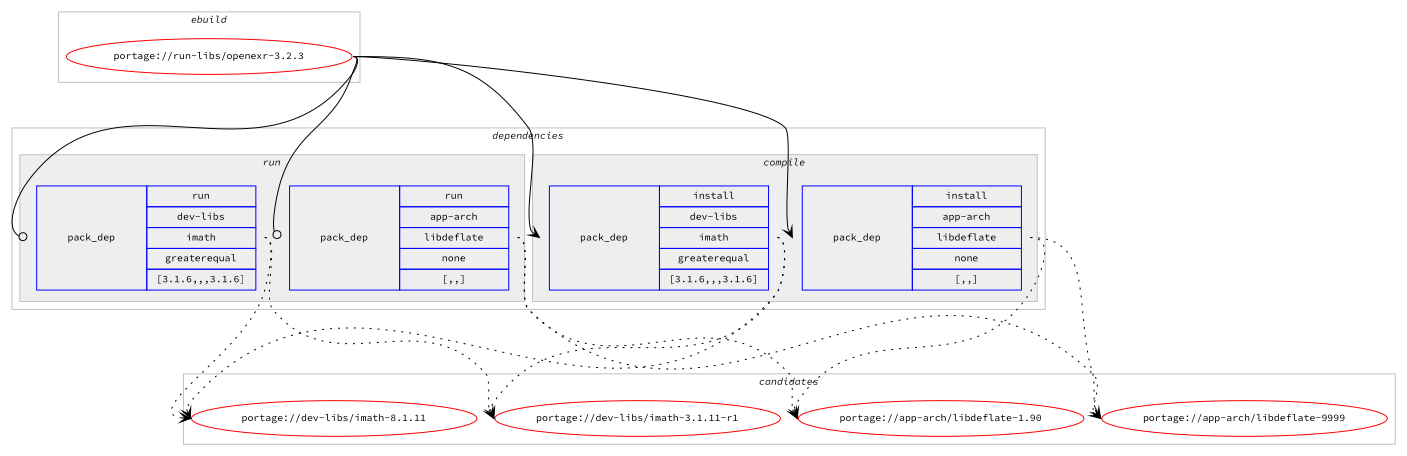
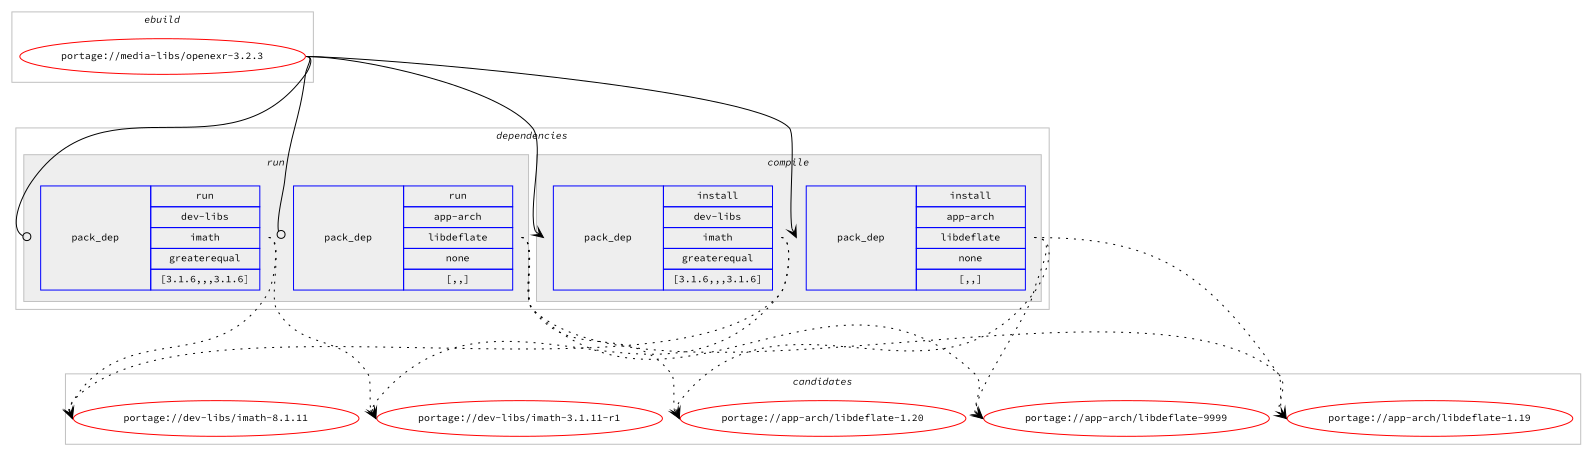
(209, 57) -> (163, 57)
(941, 418) -> (823, 418)
none -> (1430, 418)
